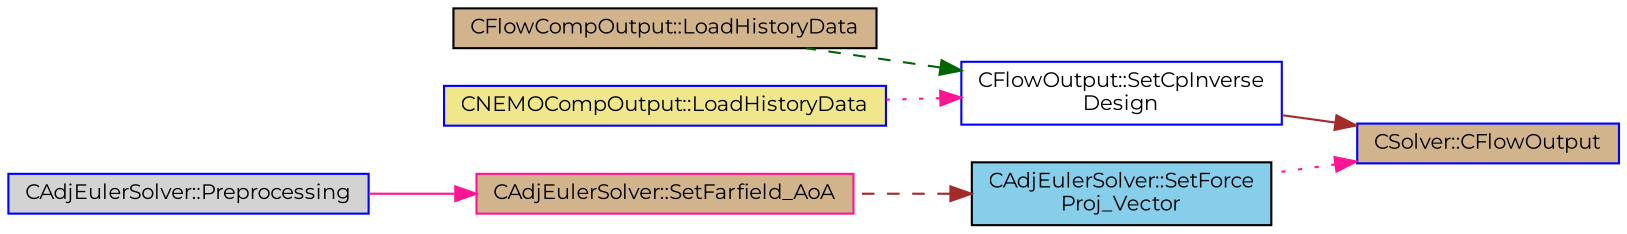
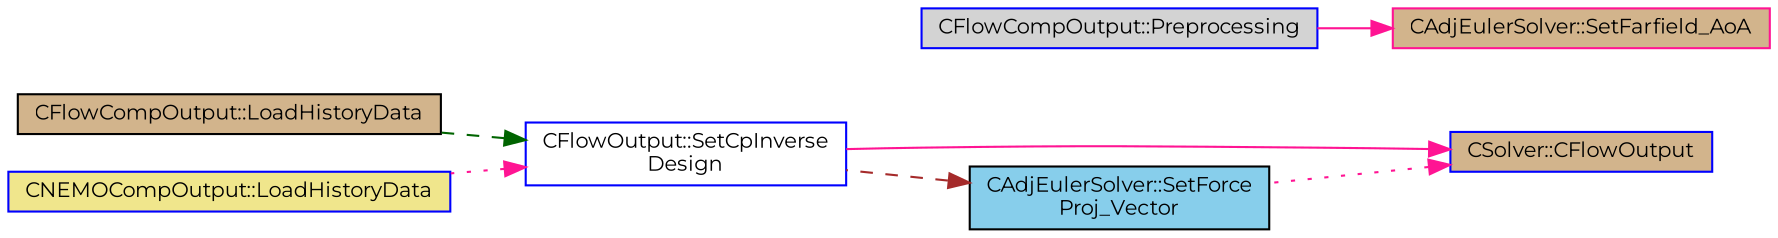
(1309, 119) -> (1138, 146)
(188, 194) -> (1119, 28)
(902, 194) -> (897, 175)
